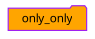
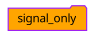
(47, 19) -> (47, 19)
